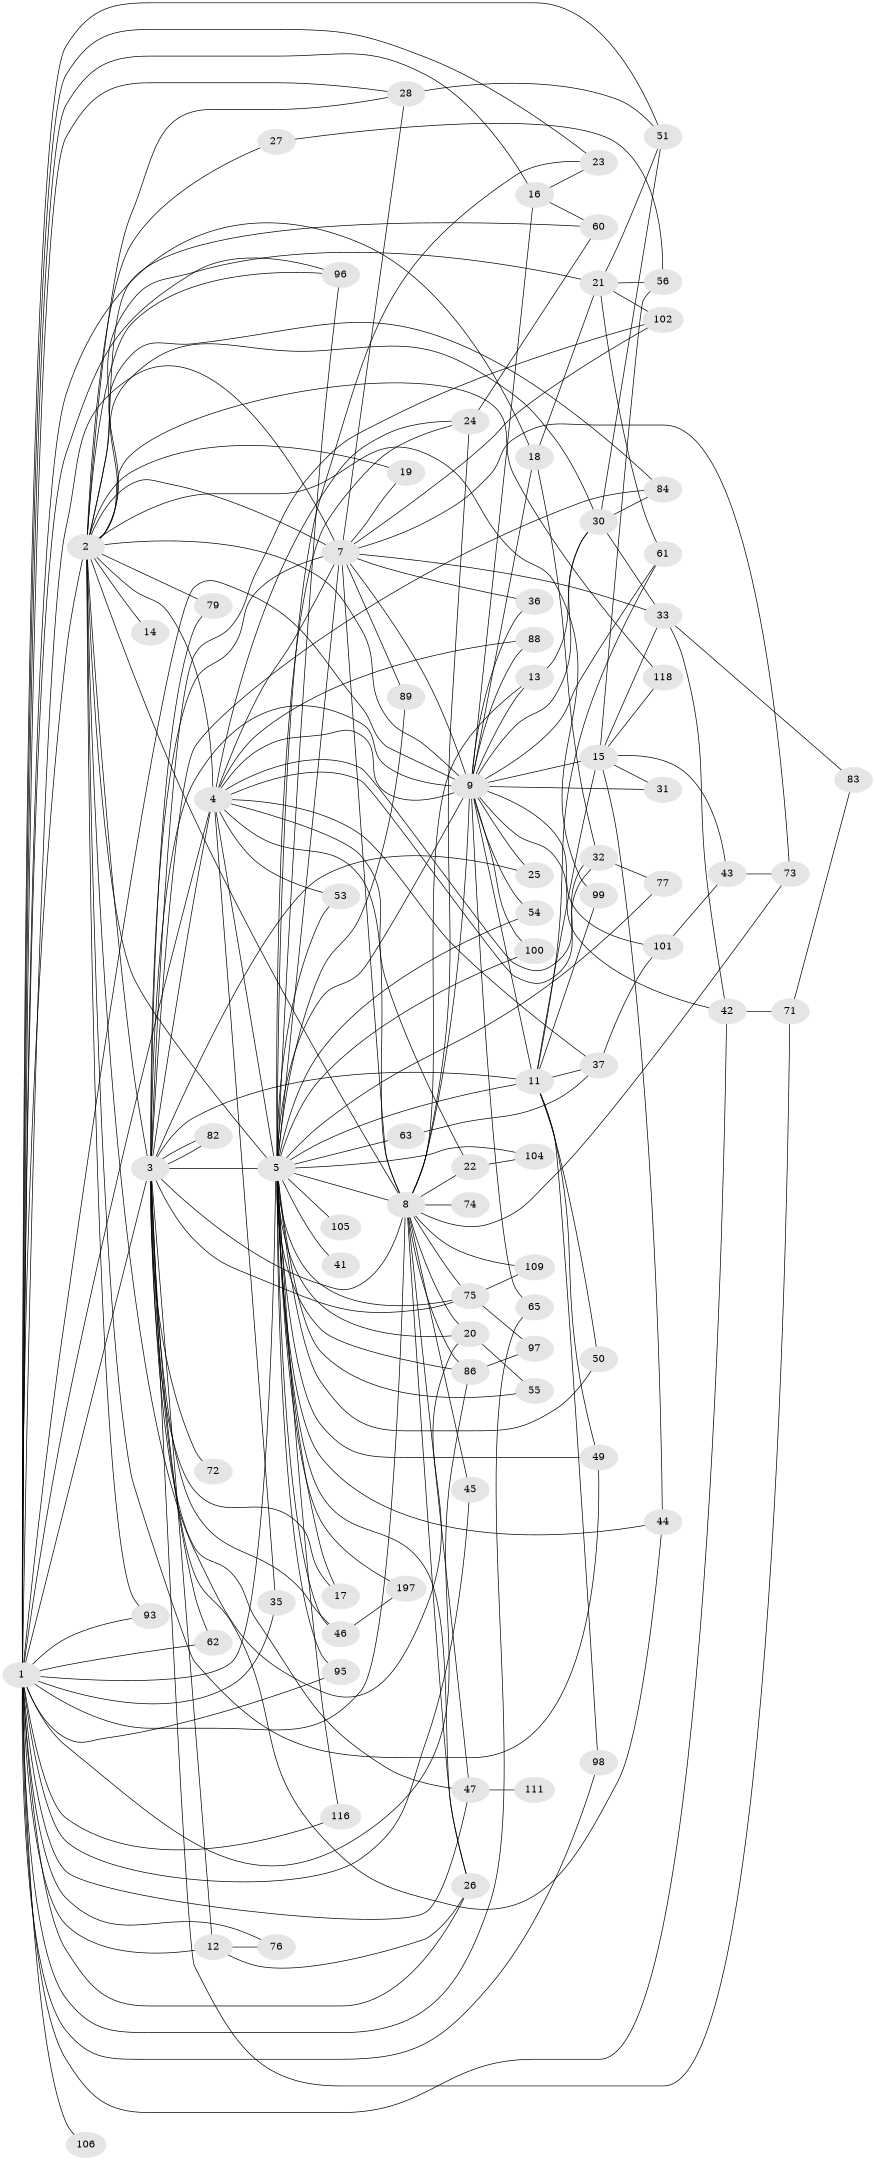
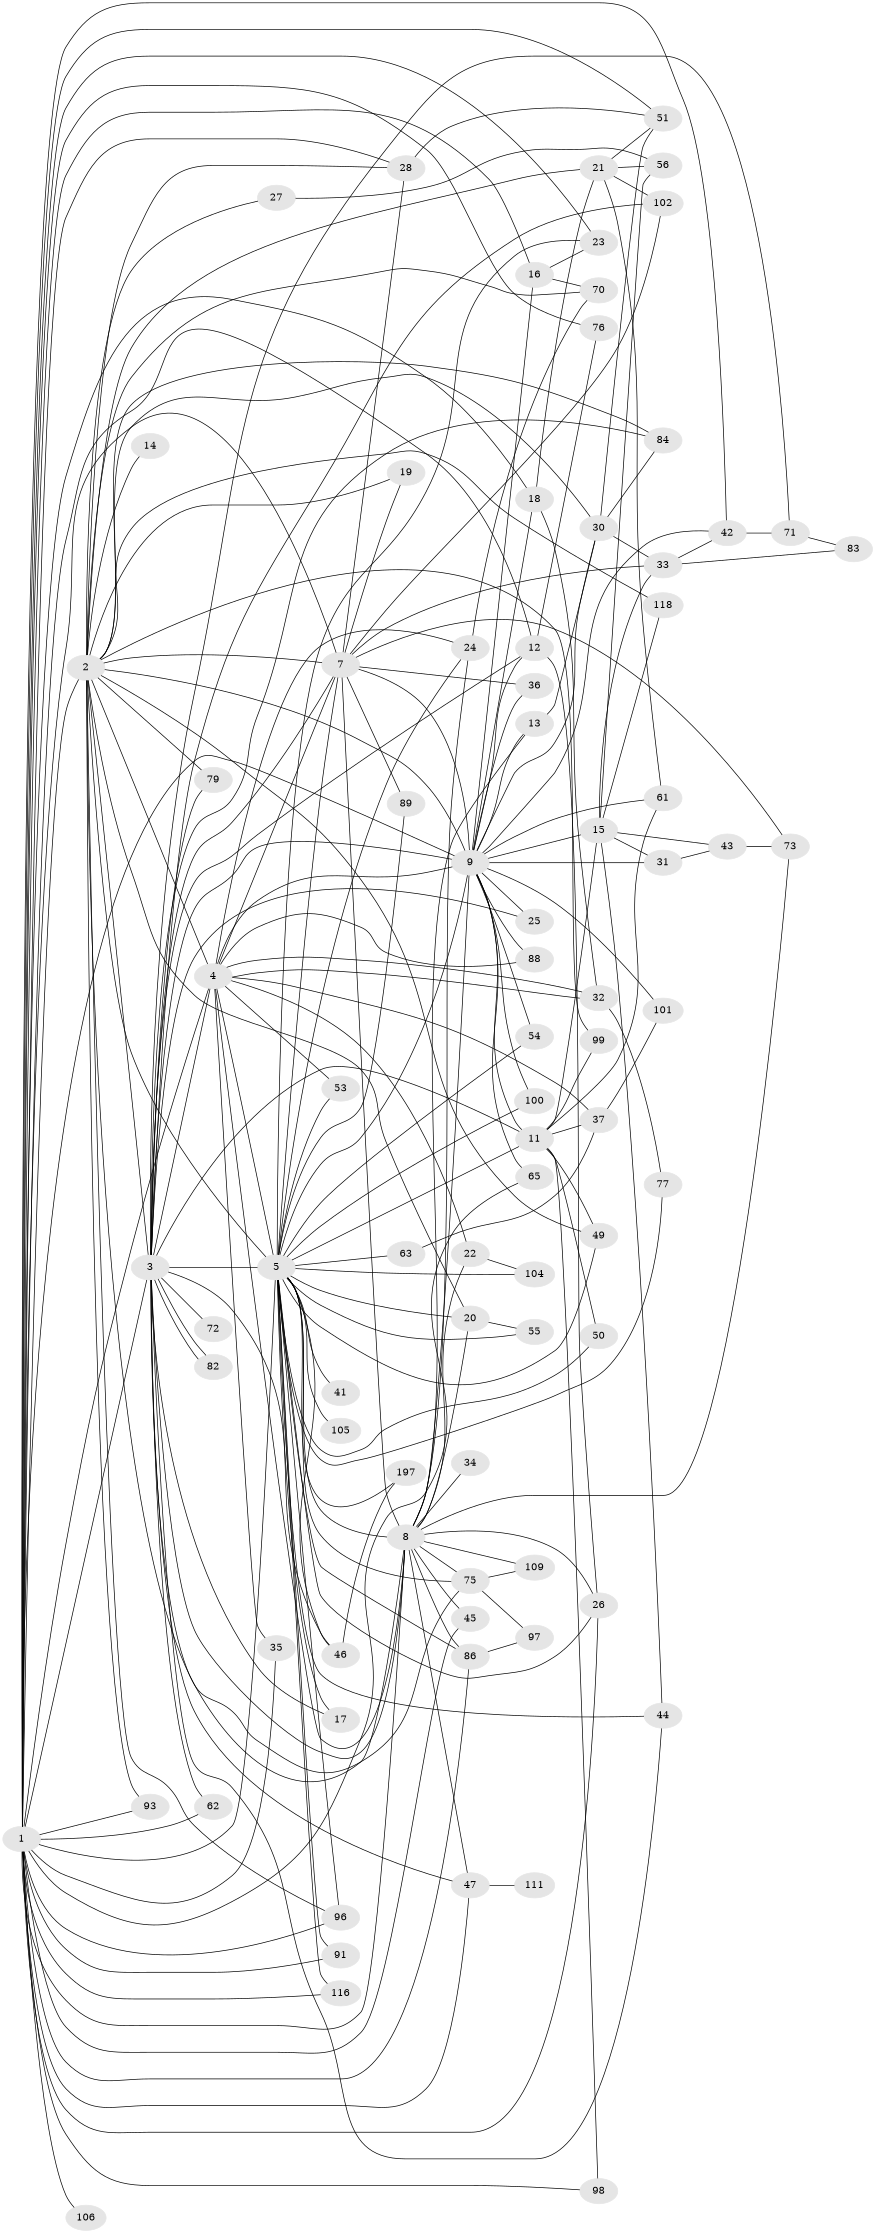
(599, 227) -> (599, 290)
none -> (494, 752)
(695, 910) -> (695, 855)
(470, 1205) -> (470, 1463)
(341, 1672) -> (341, 1955)
